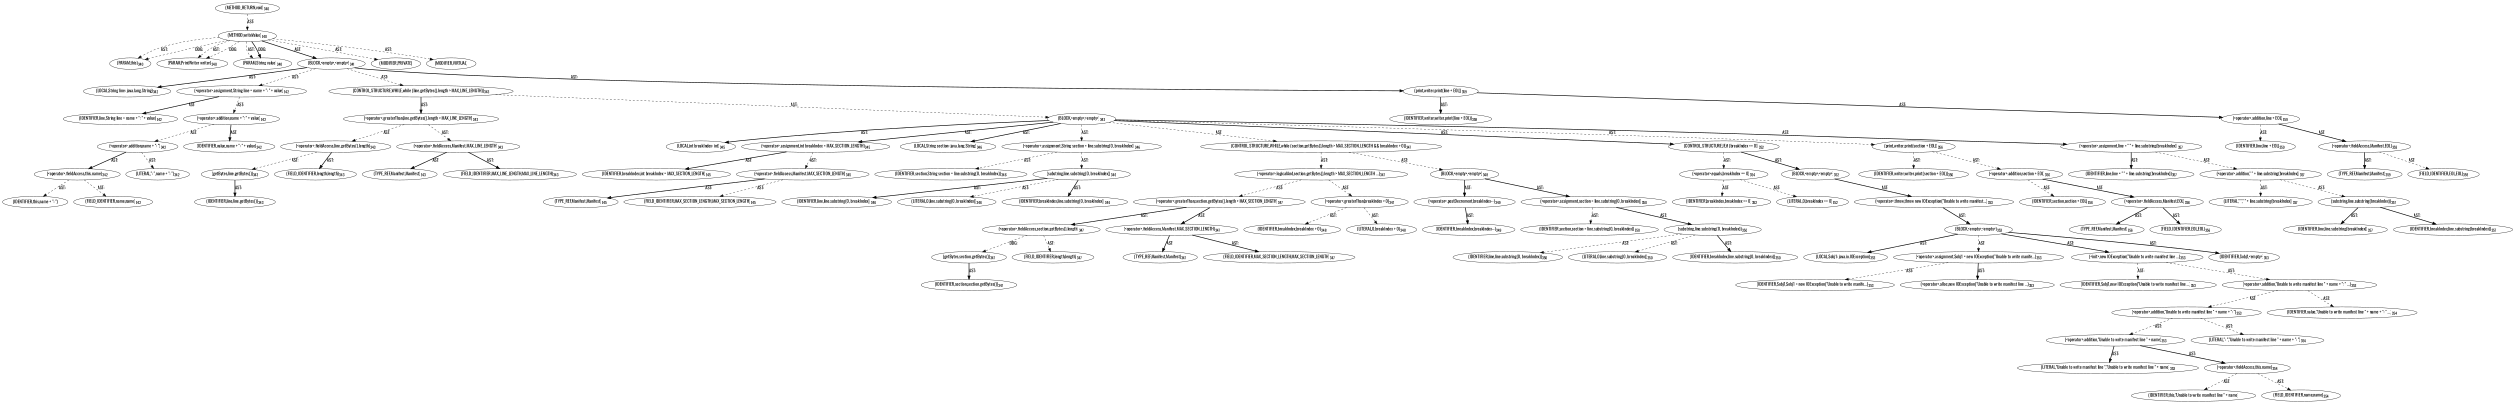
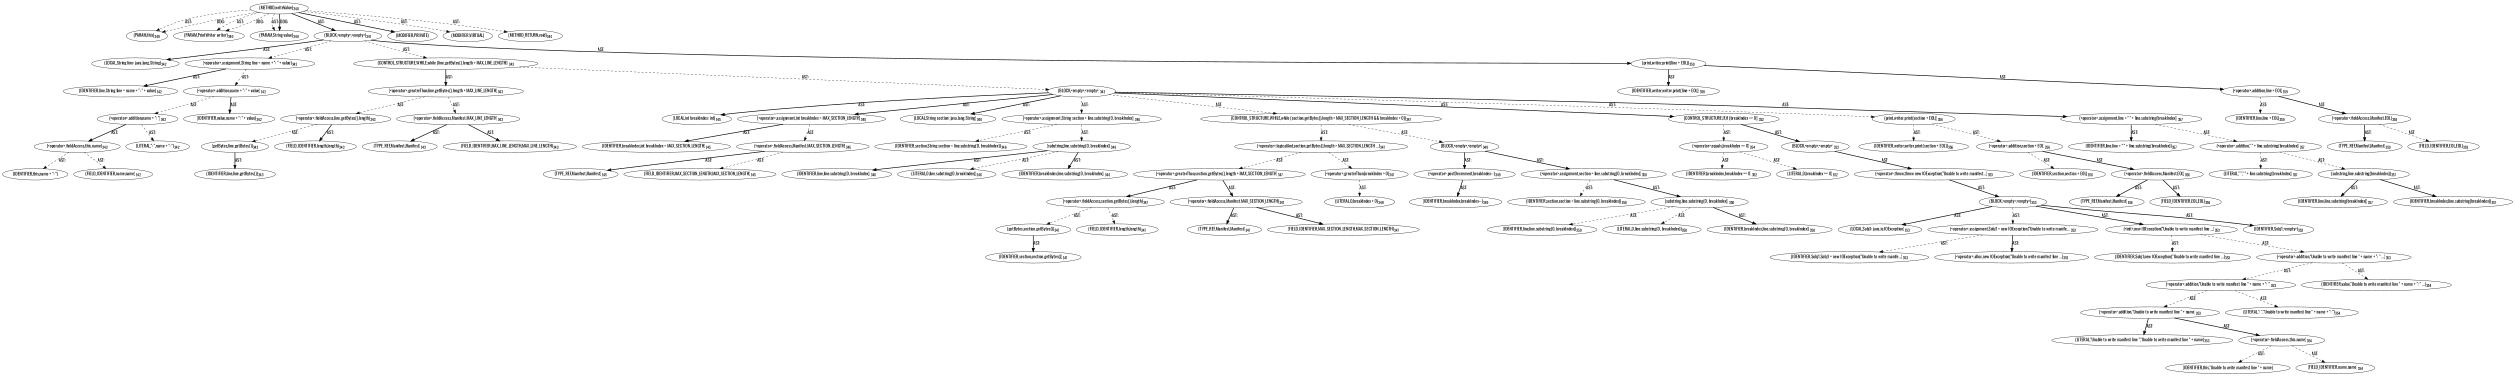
(247, 21) -> (405, 19)
(322, 49) -> (345, 22)
(1292, 230) -> none
(1014, 243) -> (1078, 216)
